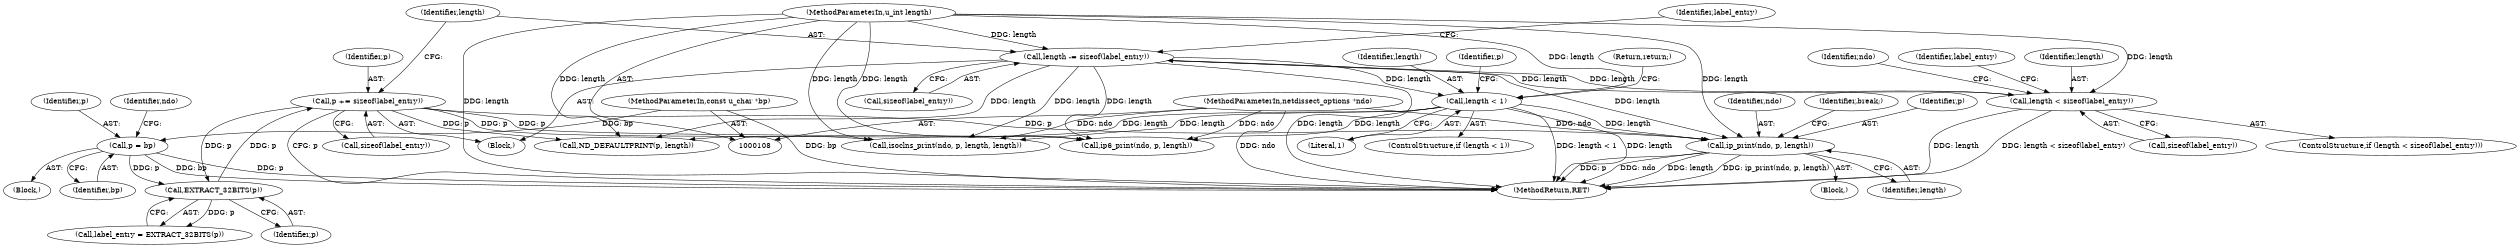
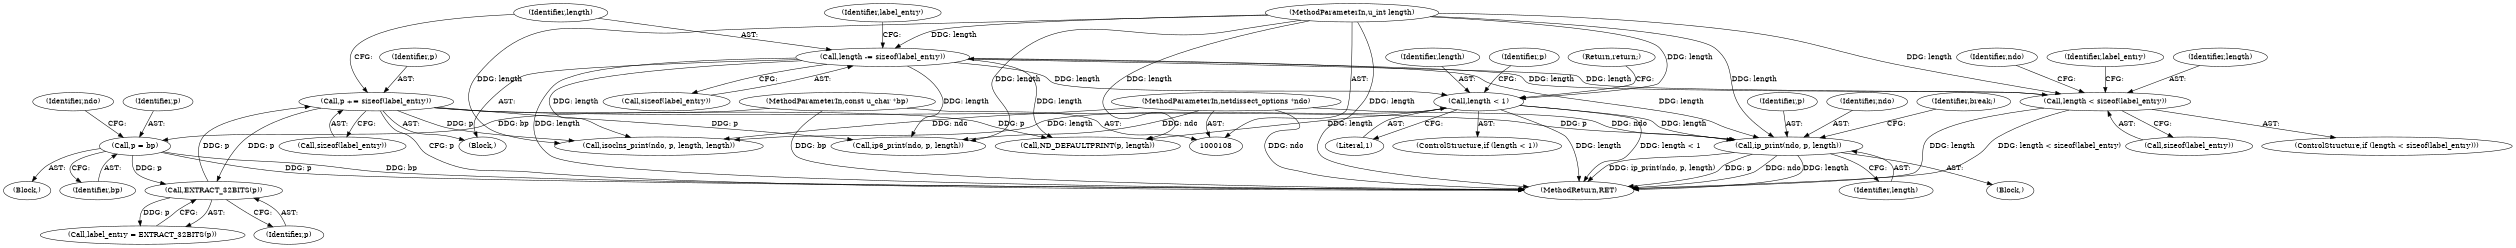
(1345, 128) -> none
